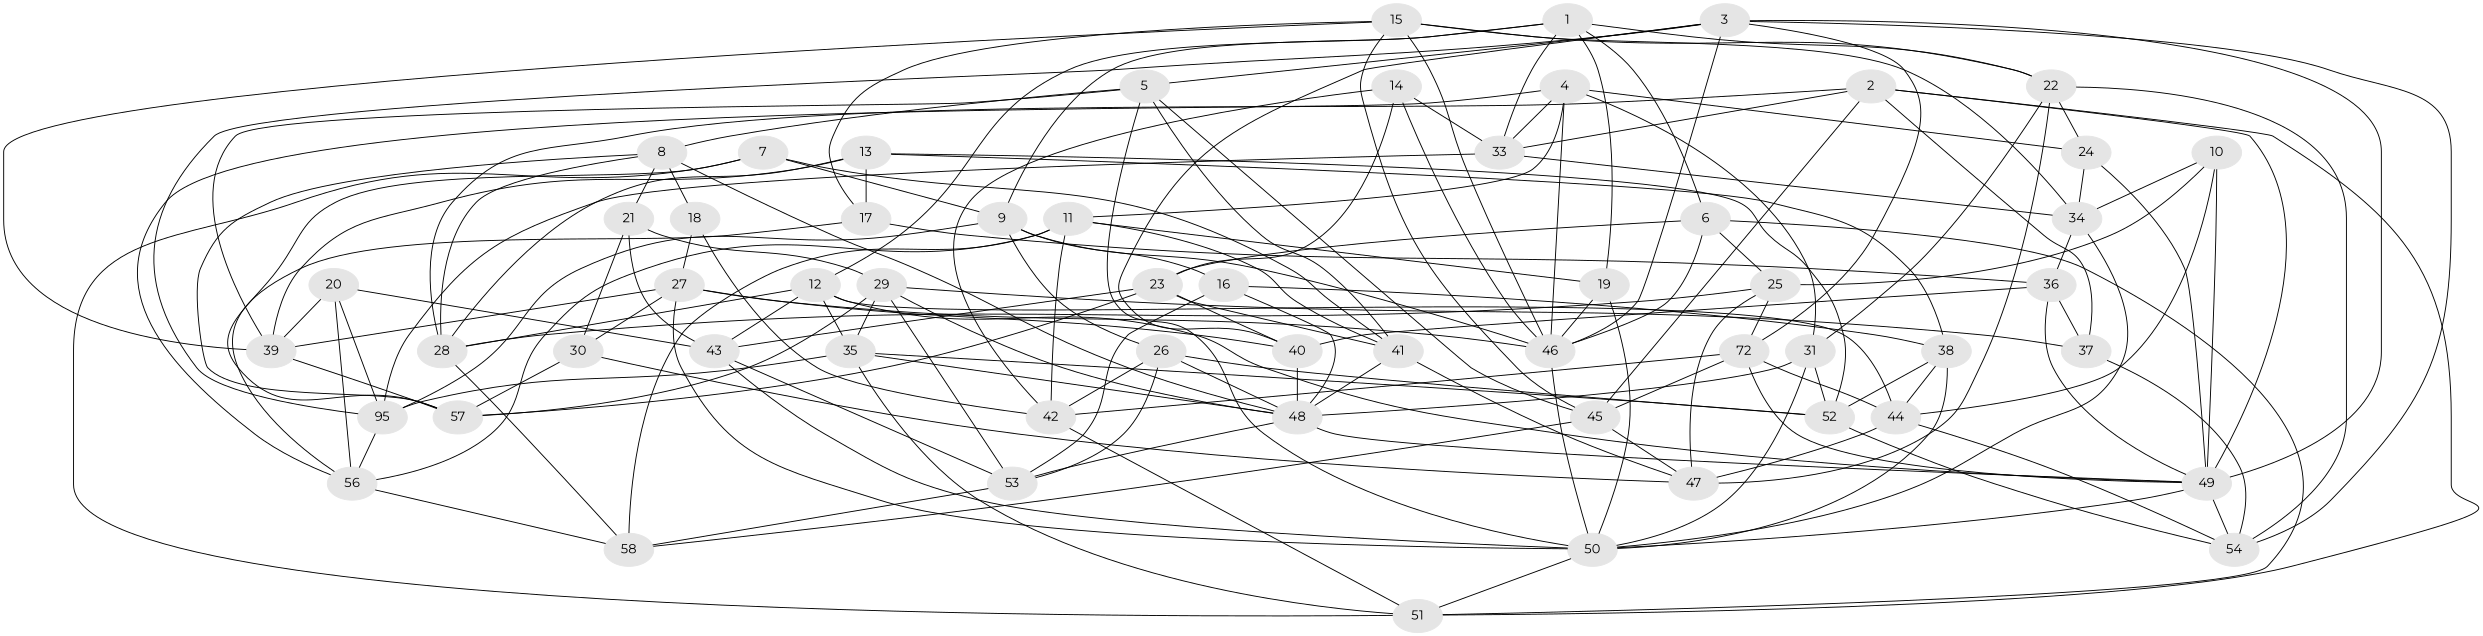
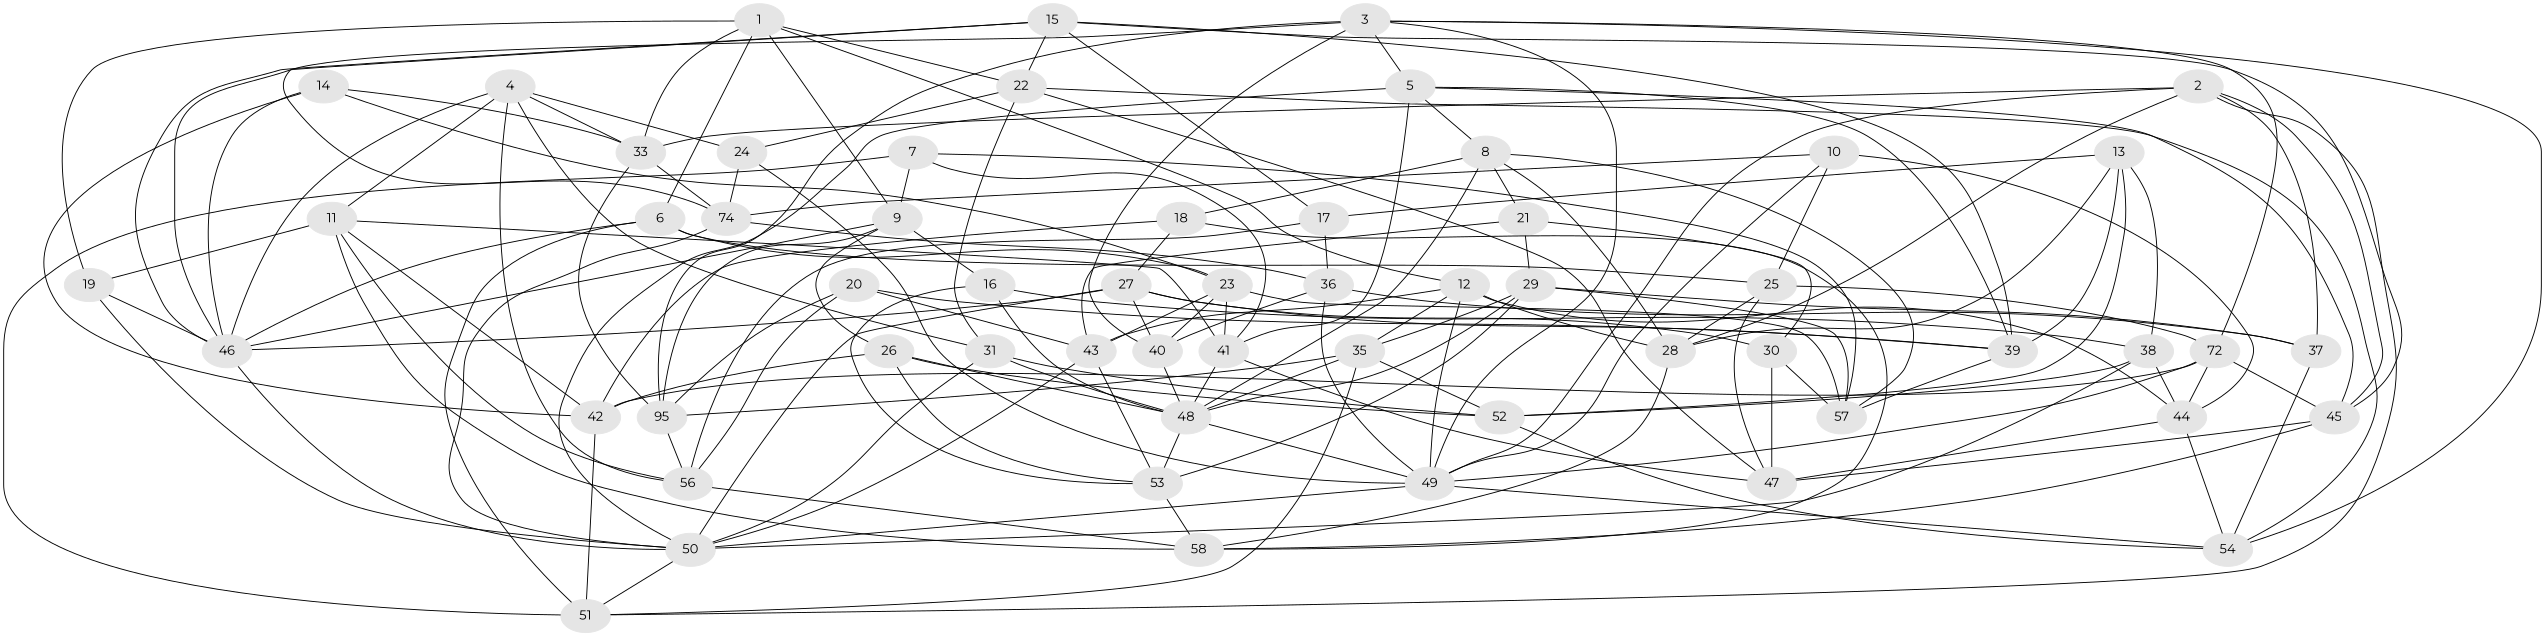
(2077, 219) -> (726, 219)
none -> (1886, 375)
